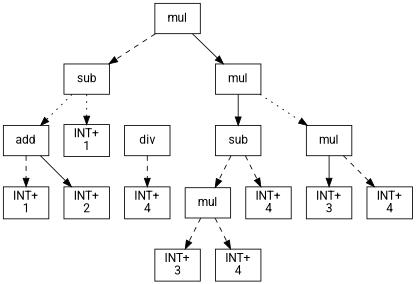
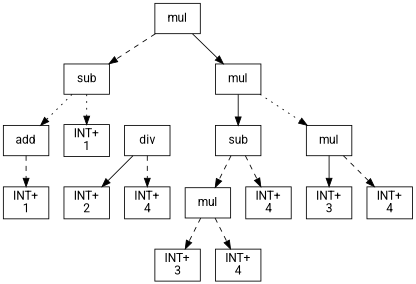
(53, 168) -> (121, 168)
